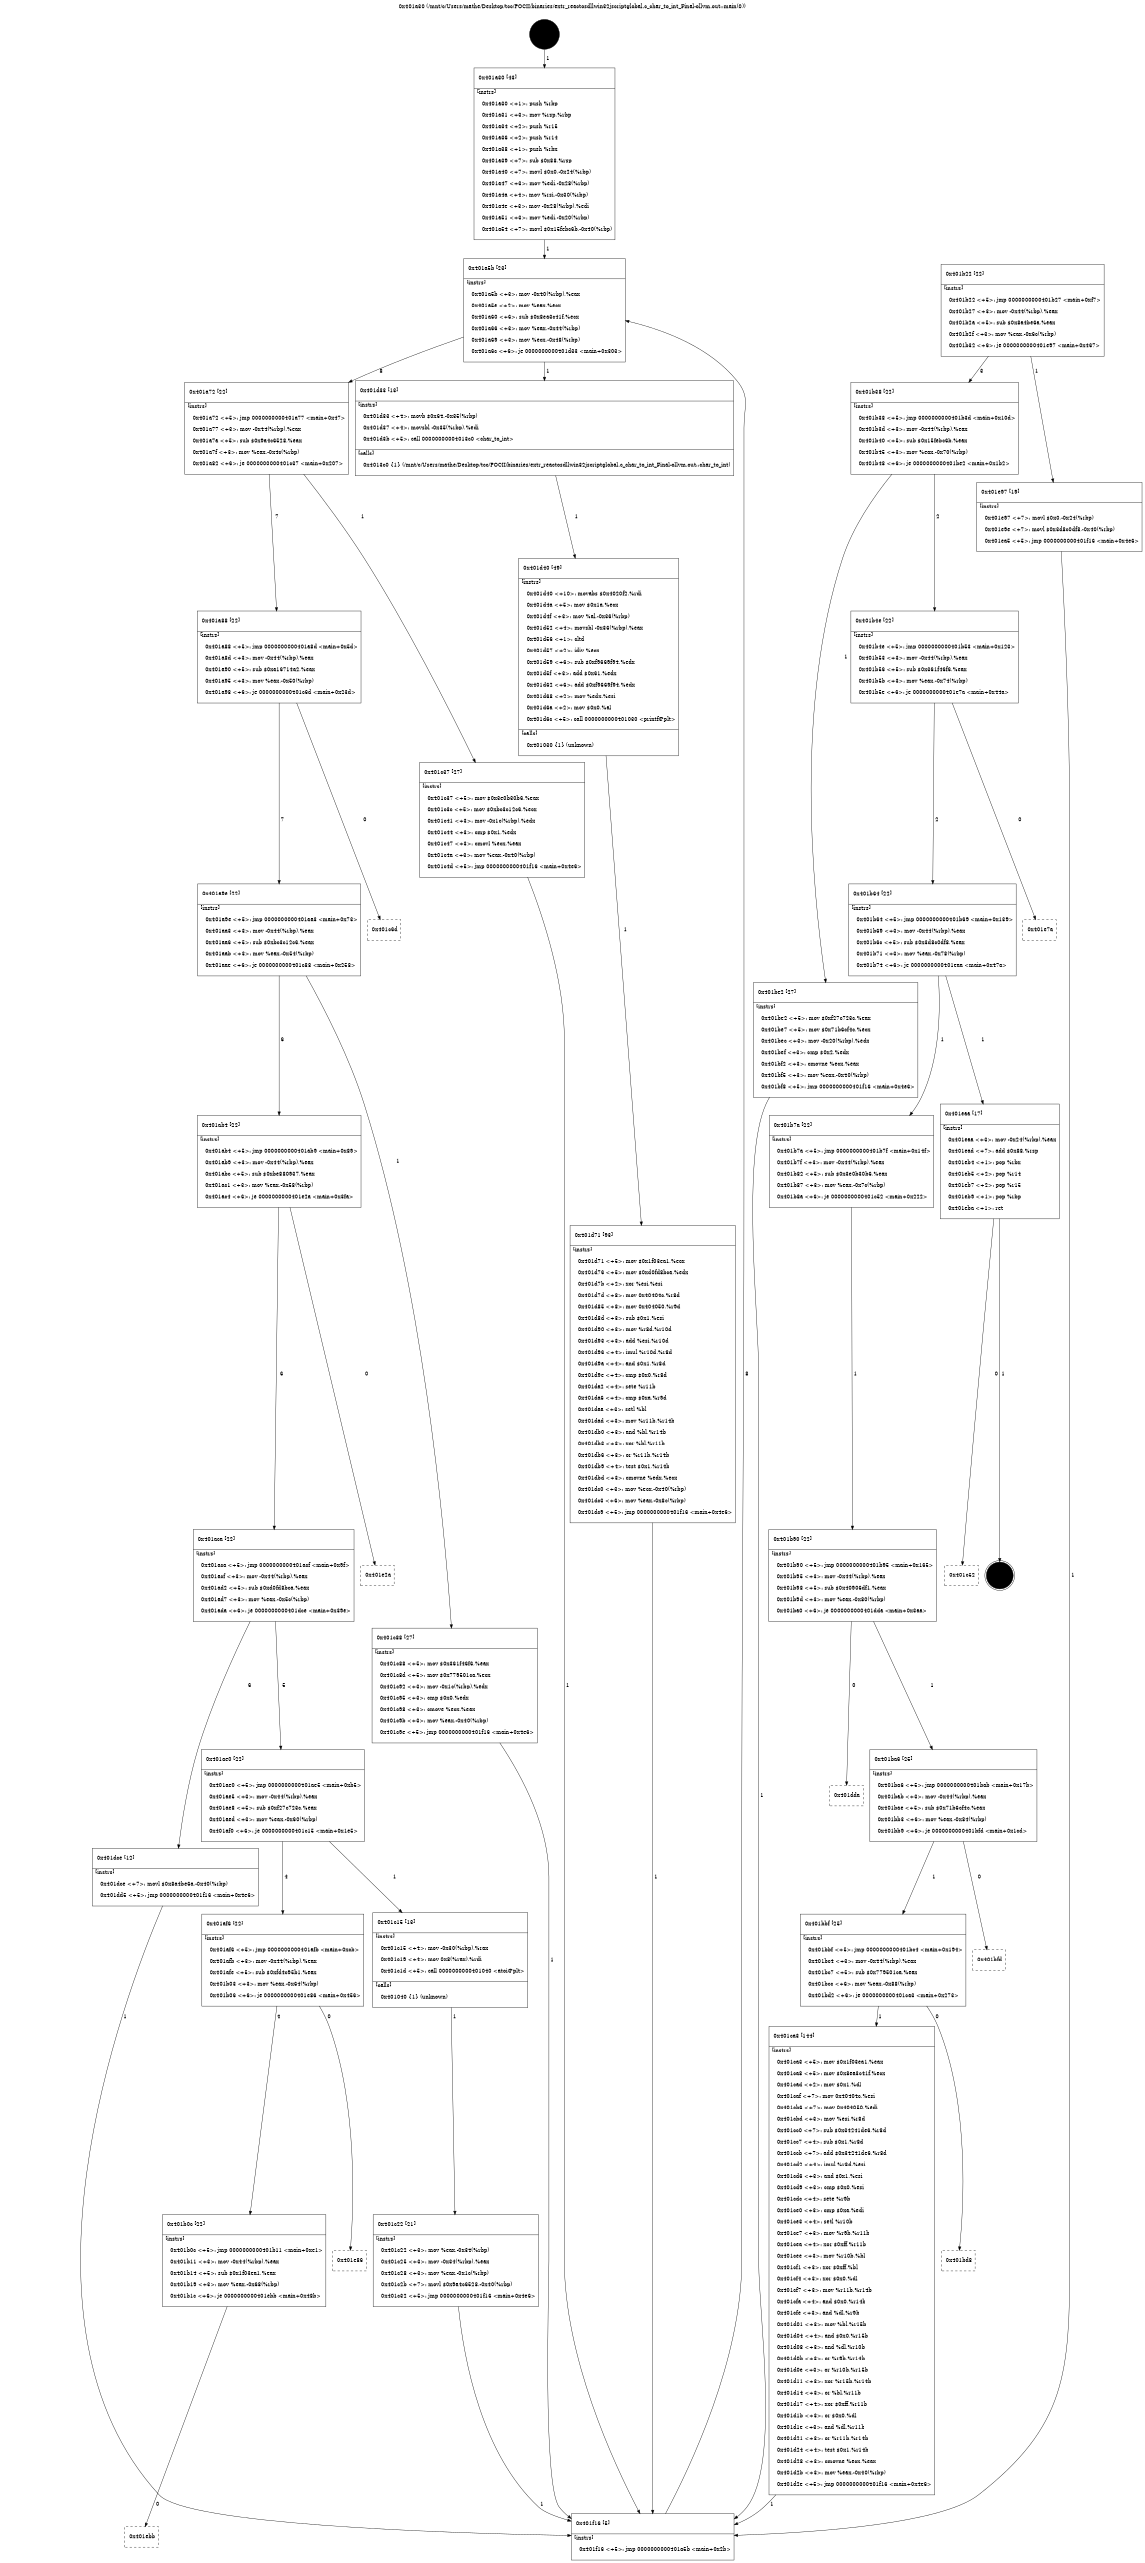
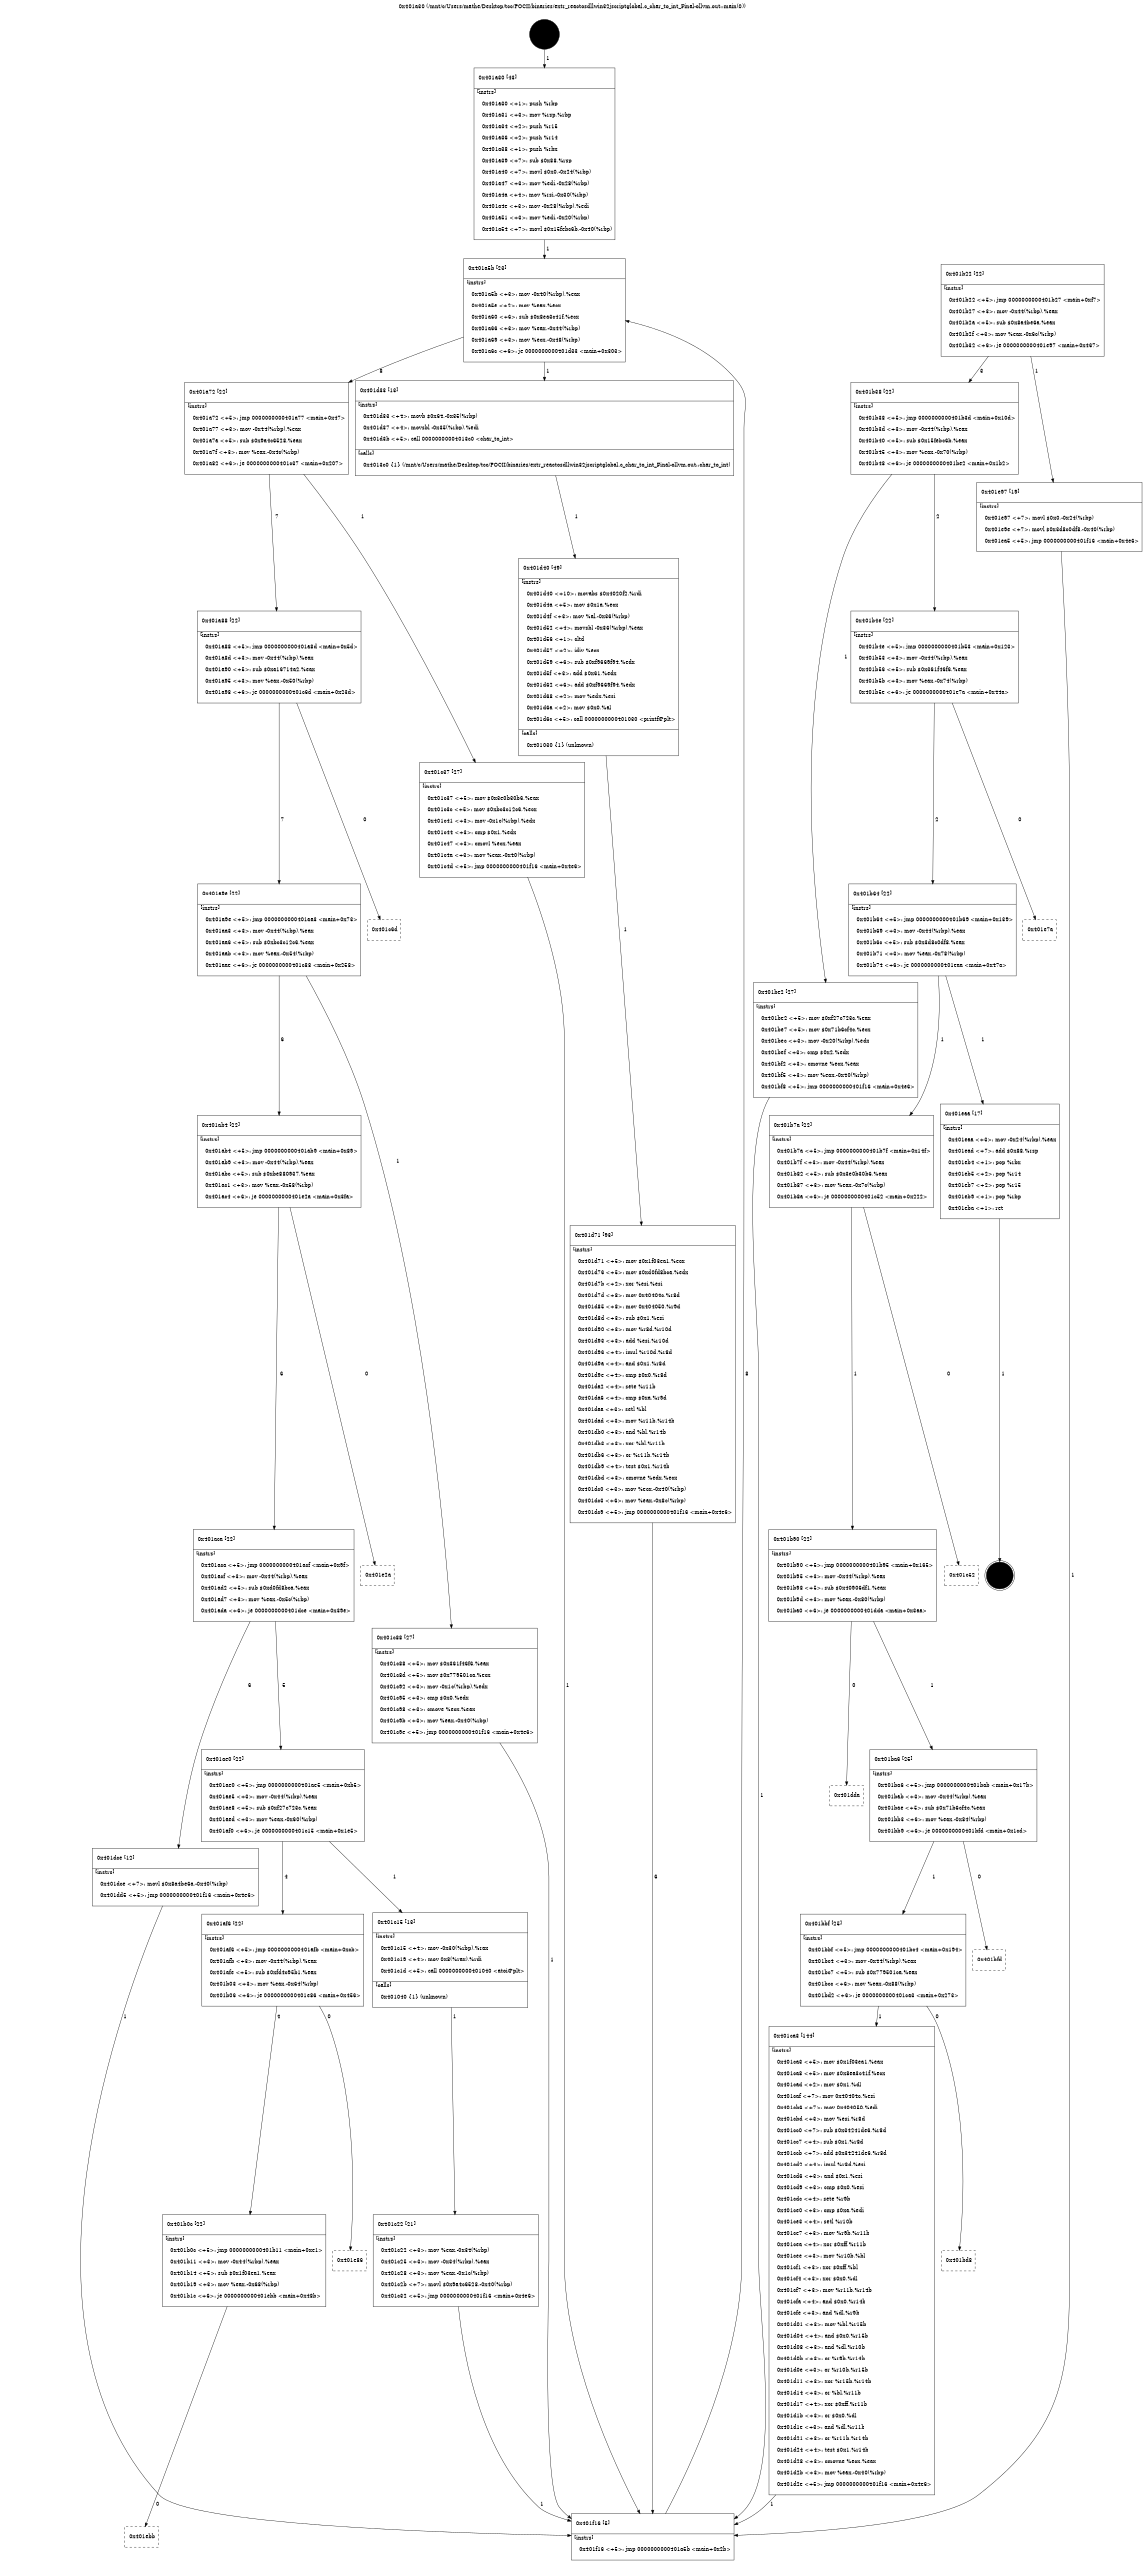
(978, 1390) -> (911, 1384)
(655, 1877) -> (655, 1877)
